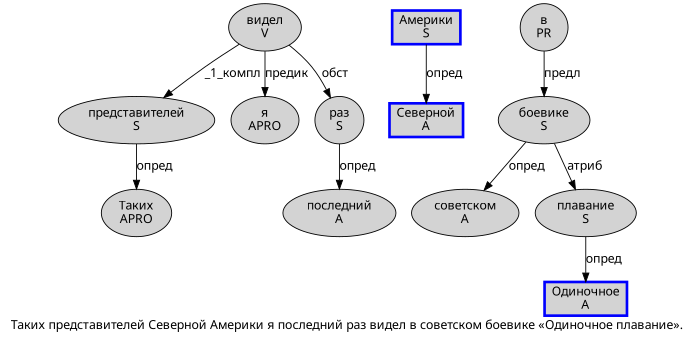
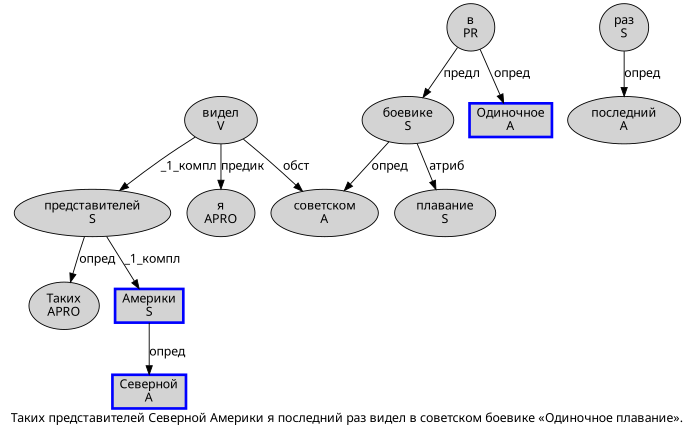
(310, 65) -> (270, 162)
(586, 255) -> (490, 72)
none -> (121, 259)
